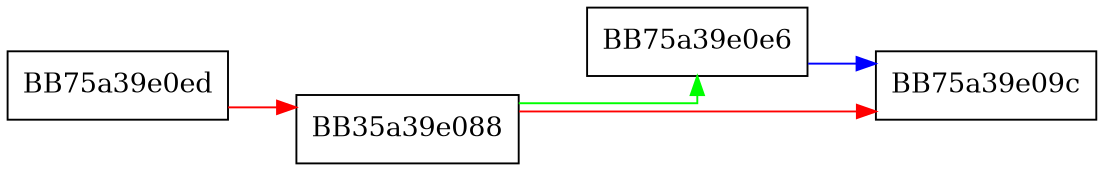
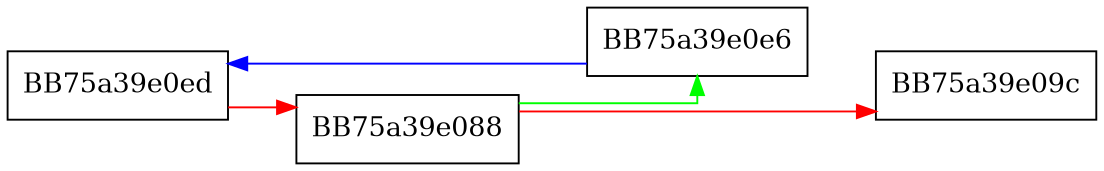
(832, 64) -> (417, 64)
(408, 129) -> (408, 129)
